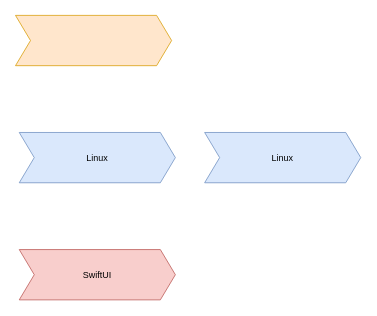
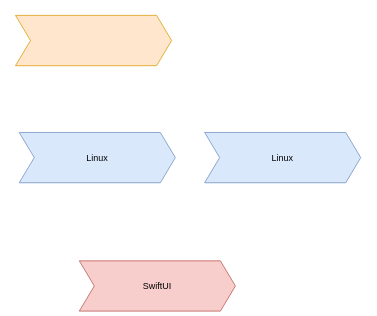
(97, 275) -> (157, 286)
